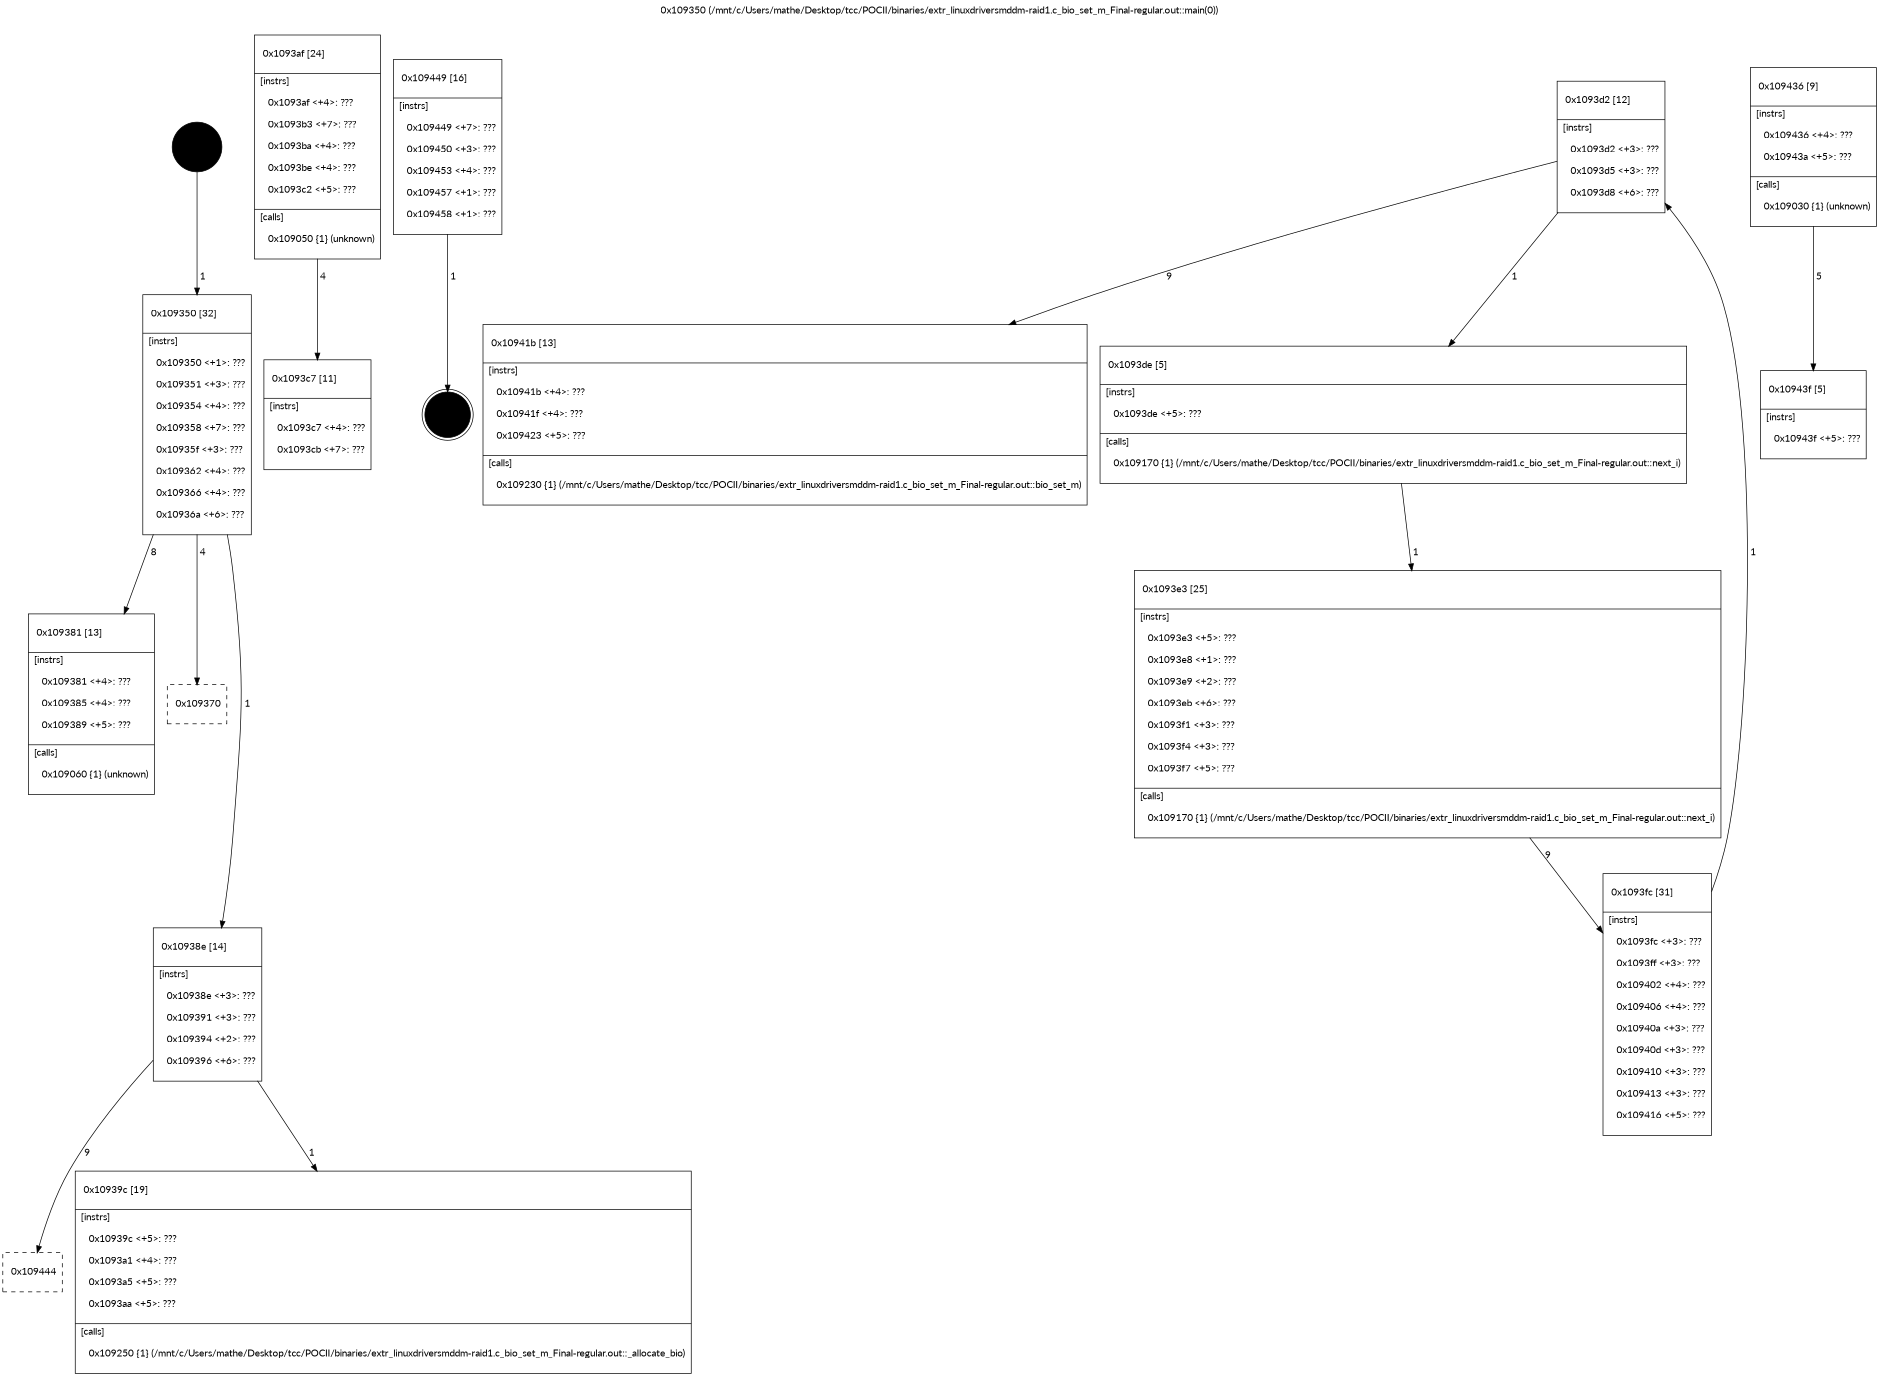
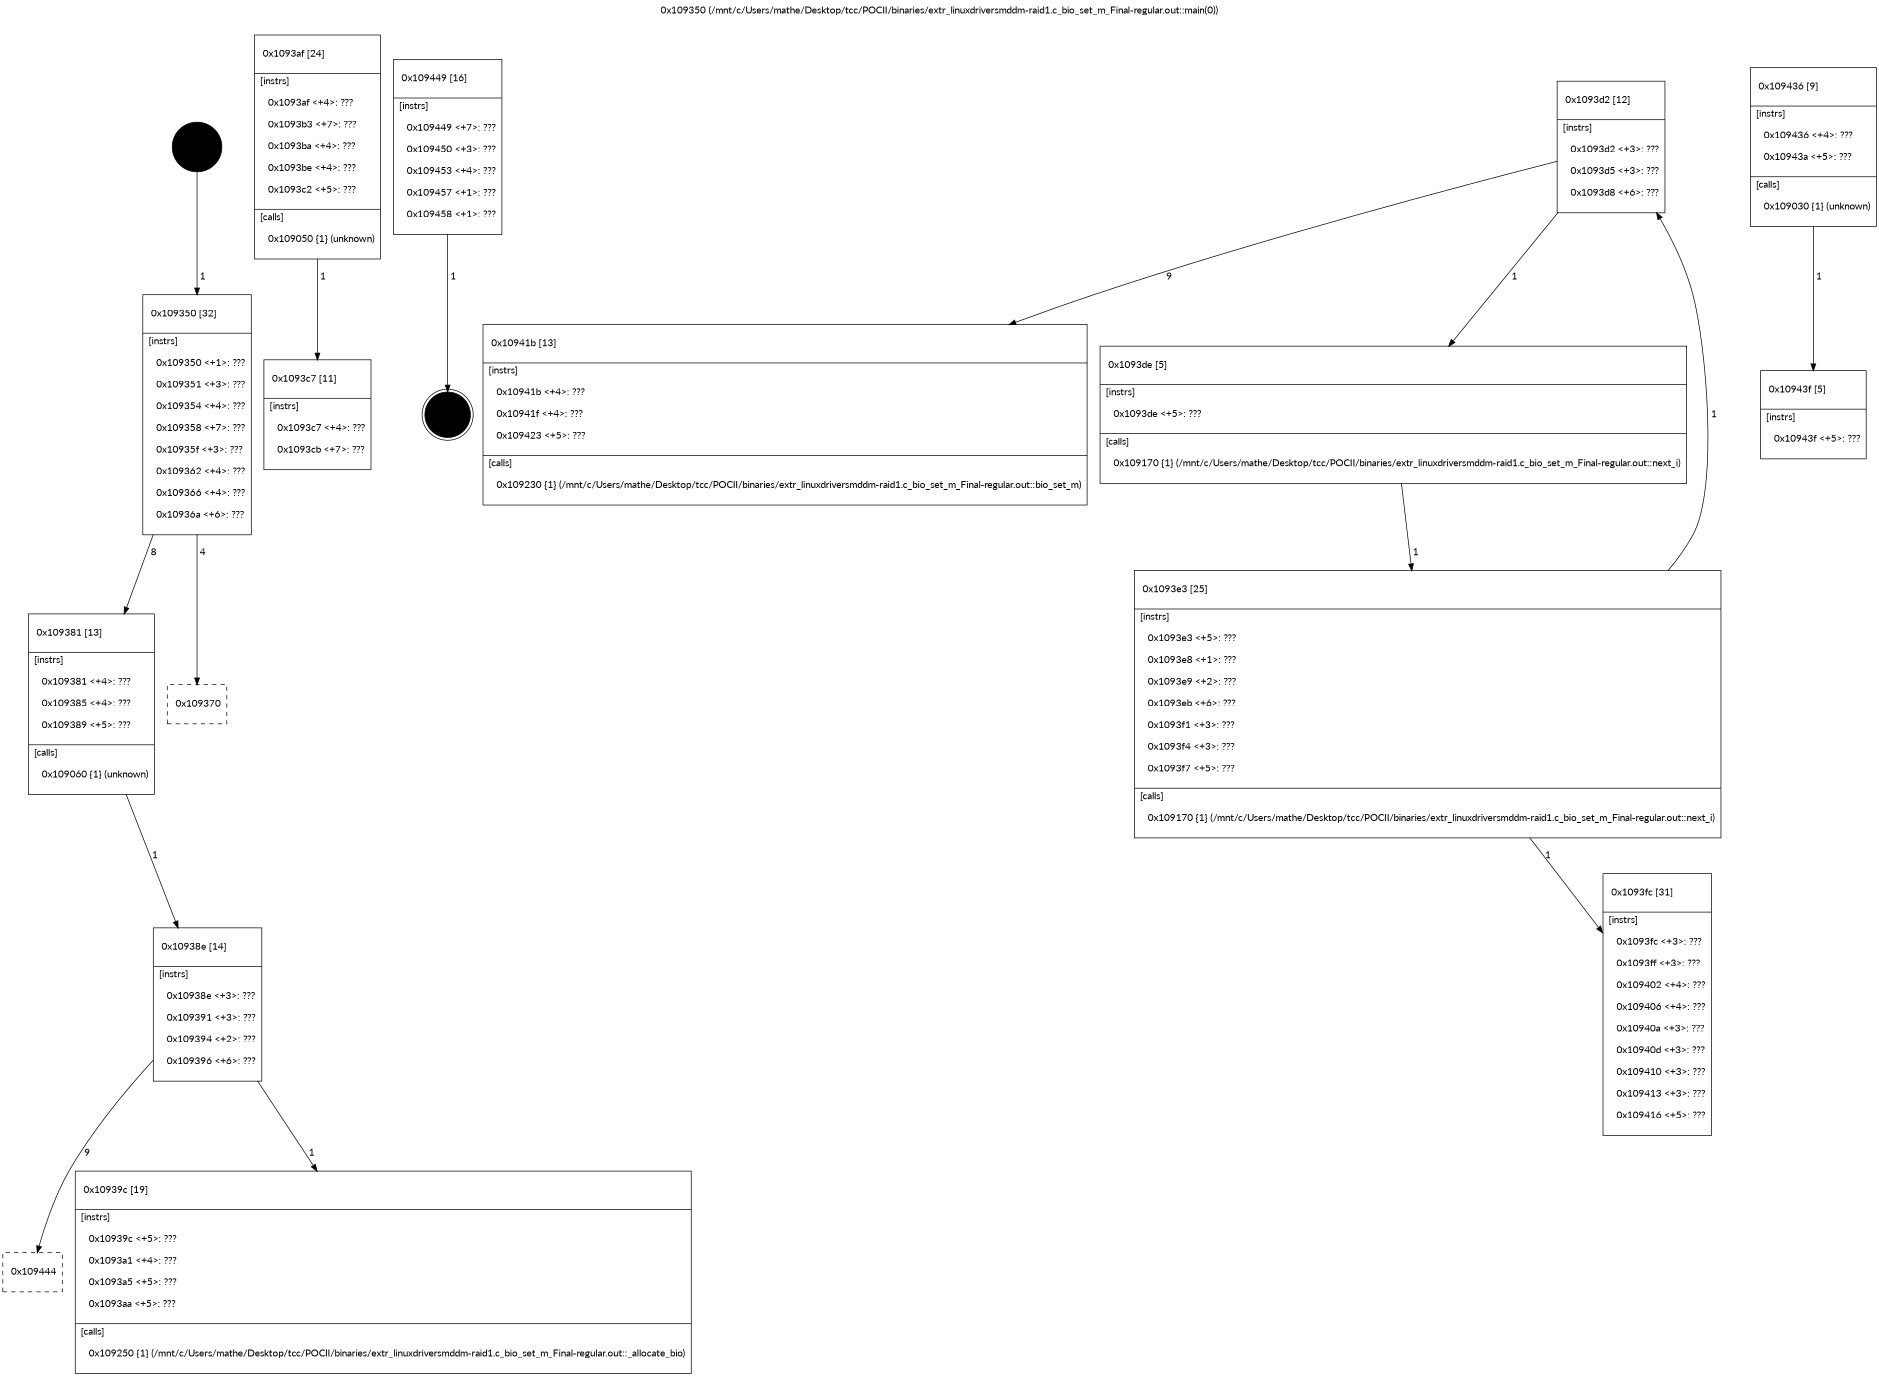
(322, 277) -> (322, 277)
(1818, 277) -> (1818, 277)
(1747, 544) -> (1706, 396)
(240, 728) -> (151, 858)
(1547, 856) -> (1547, 856)
